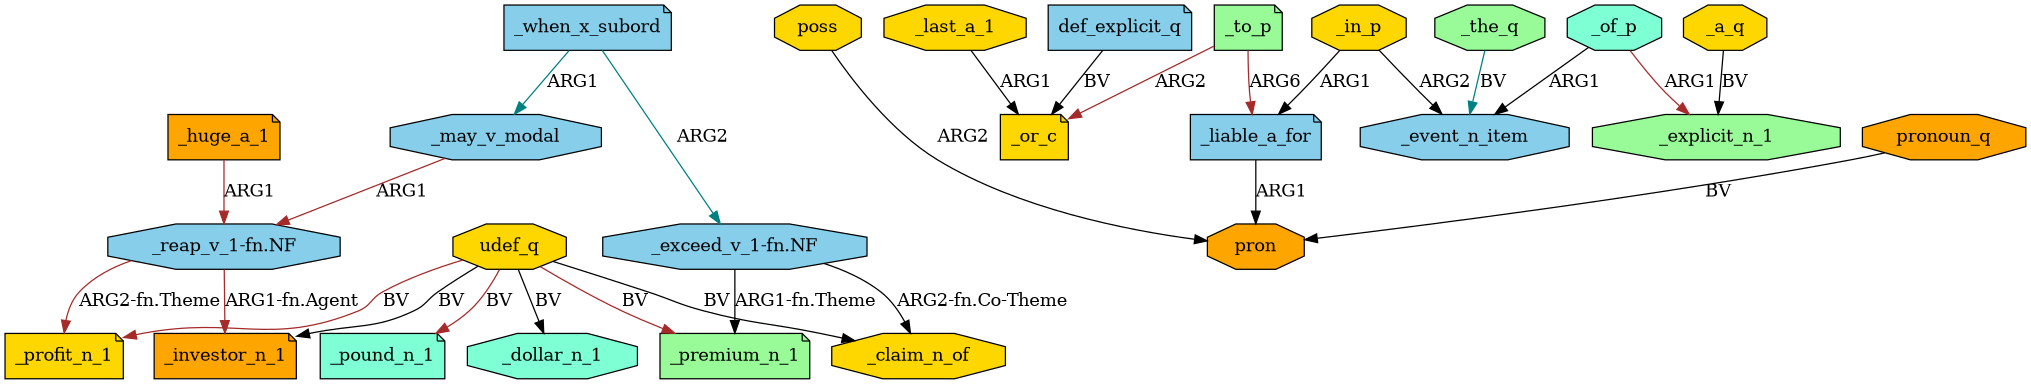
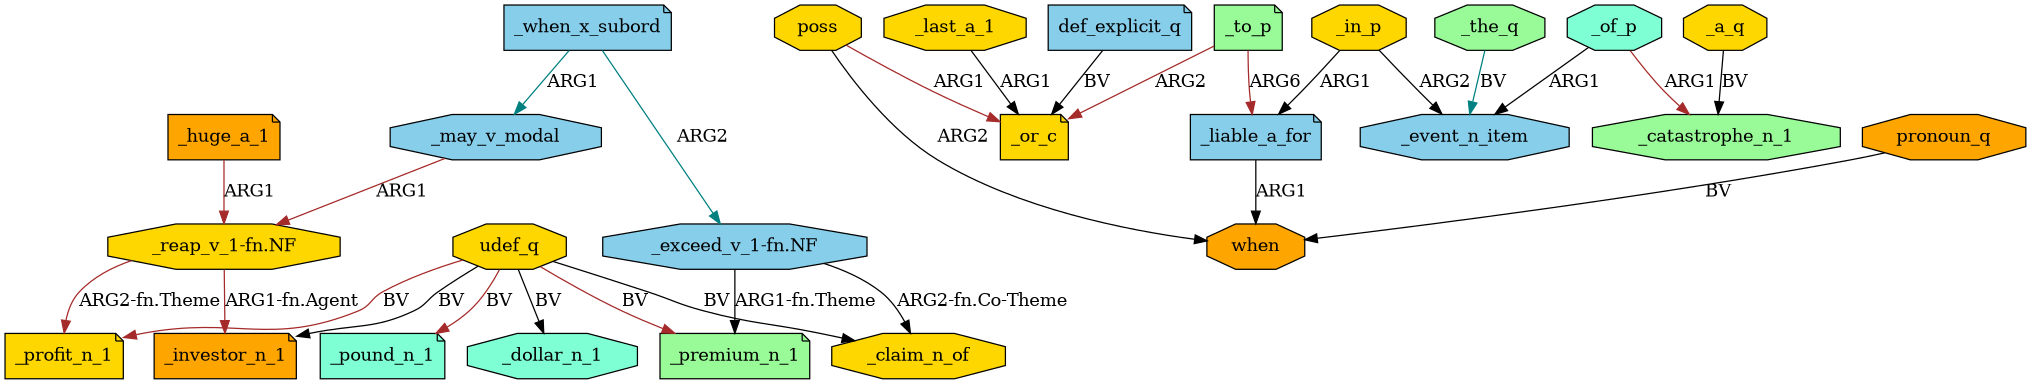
none -> (916, 83)
(1716, 137) -> (1716, 137)
(224, 247) -> (224, 247)
(1256, 247) -> (1256, 247)
